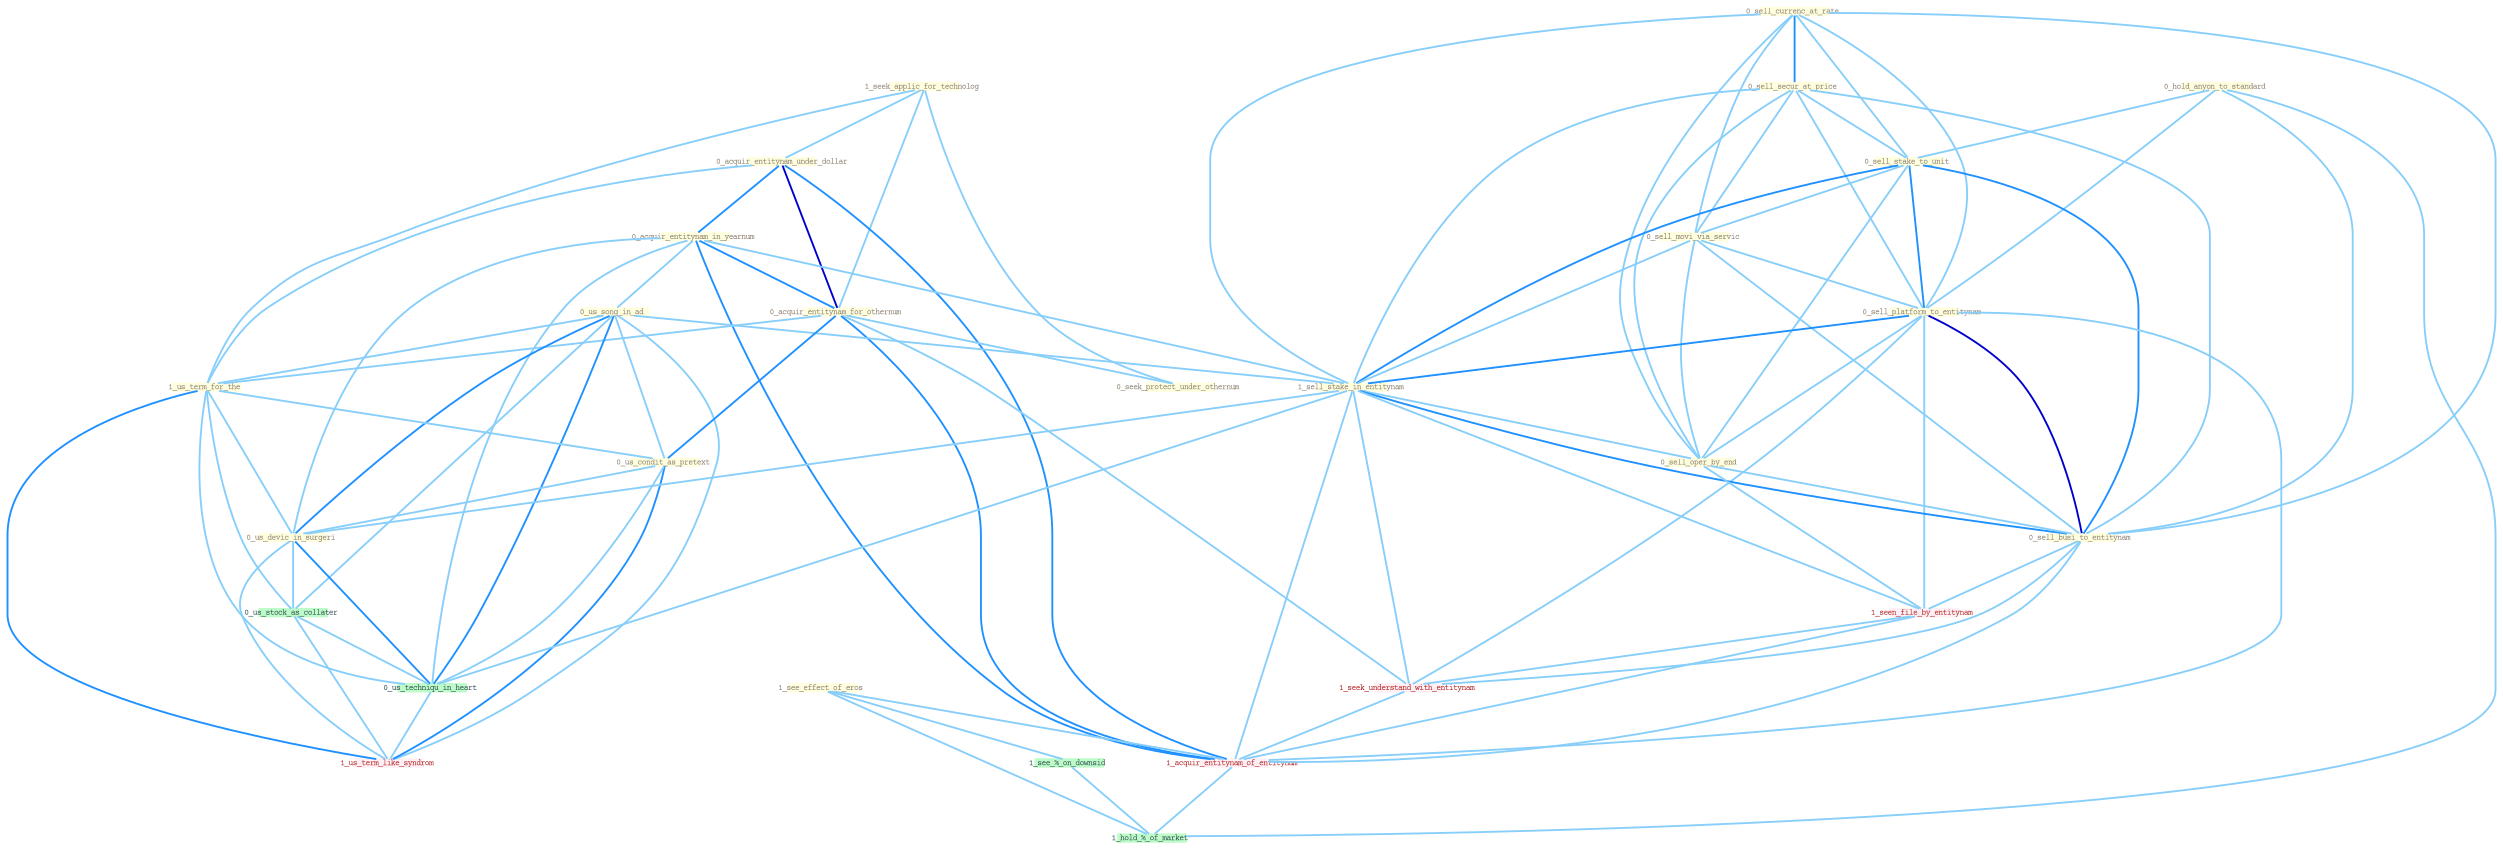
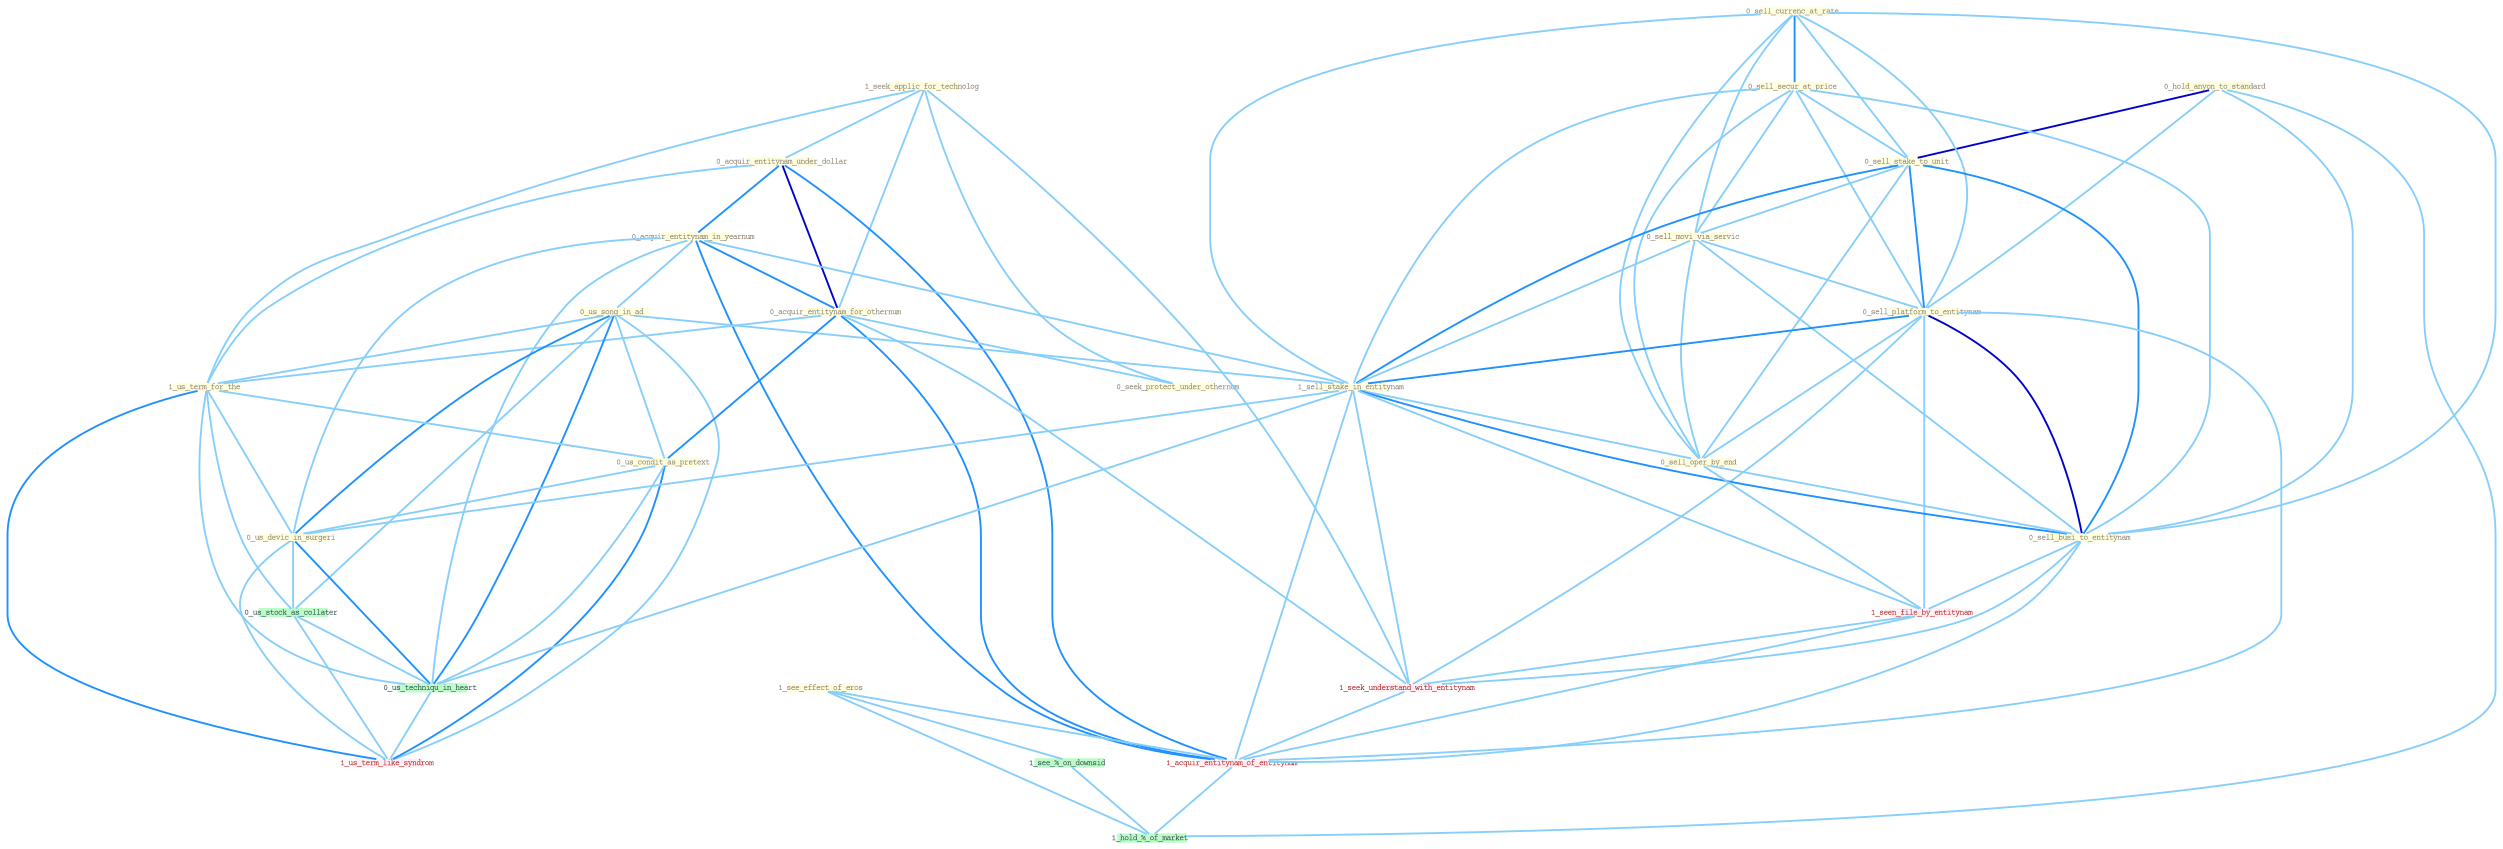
(2063, 124) -> (2063, 124)
none -> (1182, 326)
